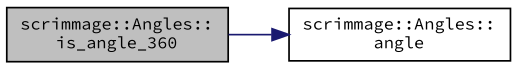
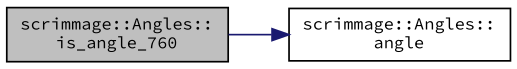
(117, 35) -> (117, 35)
